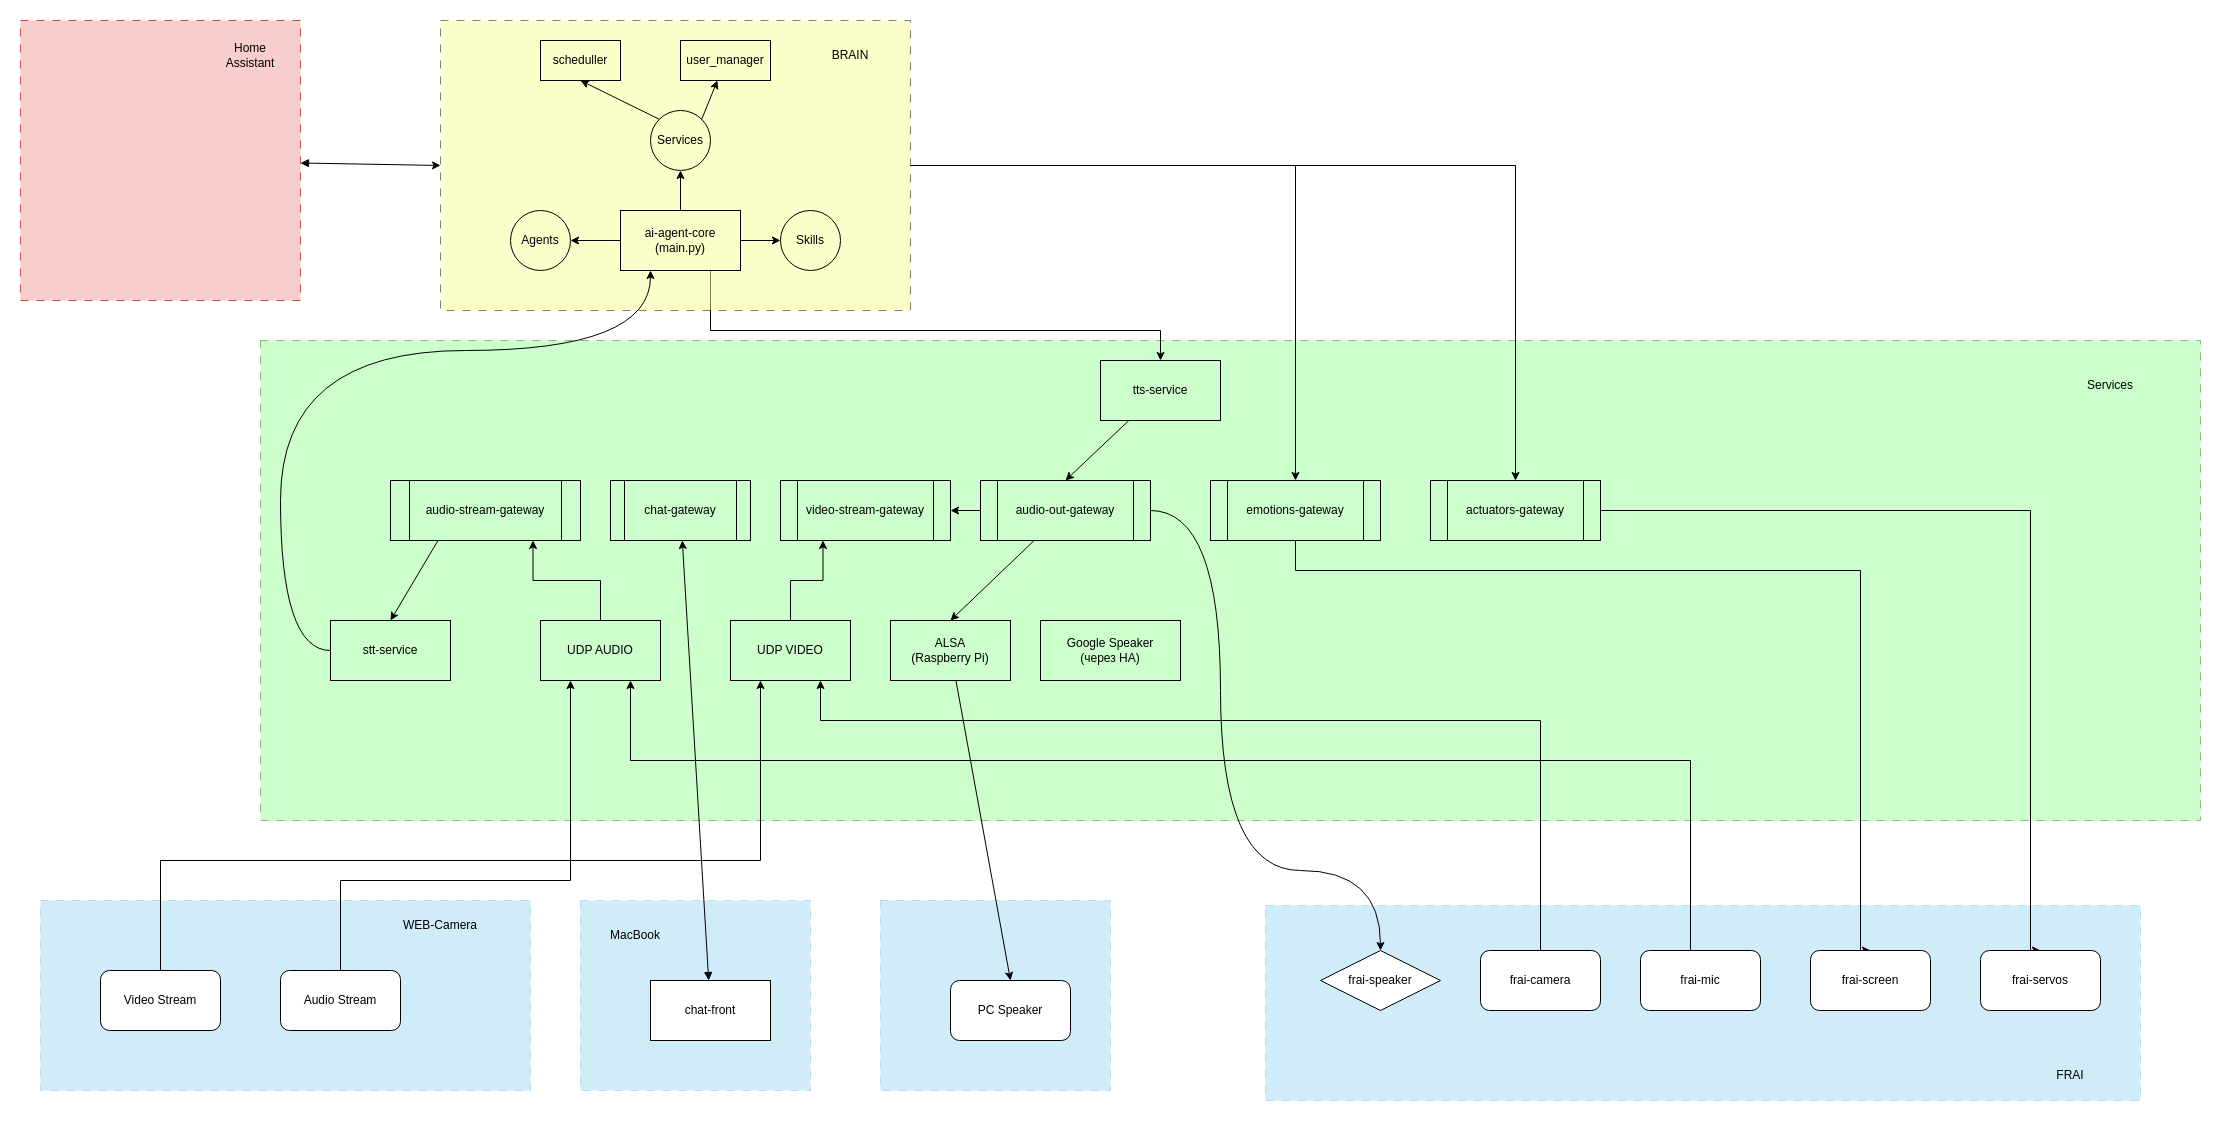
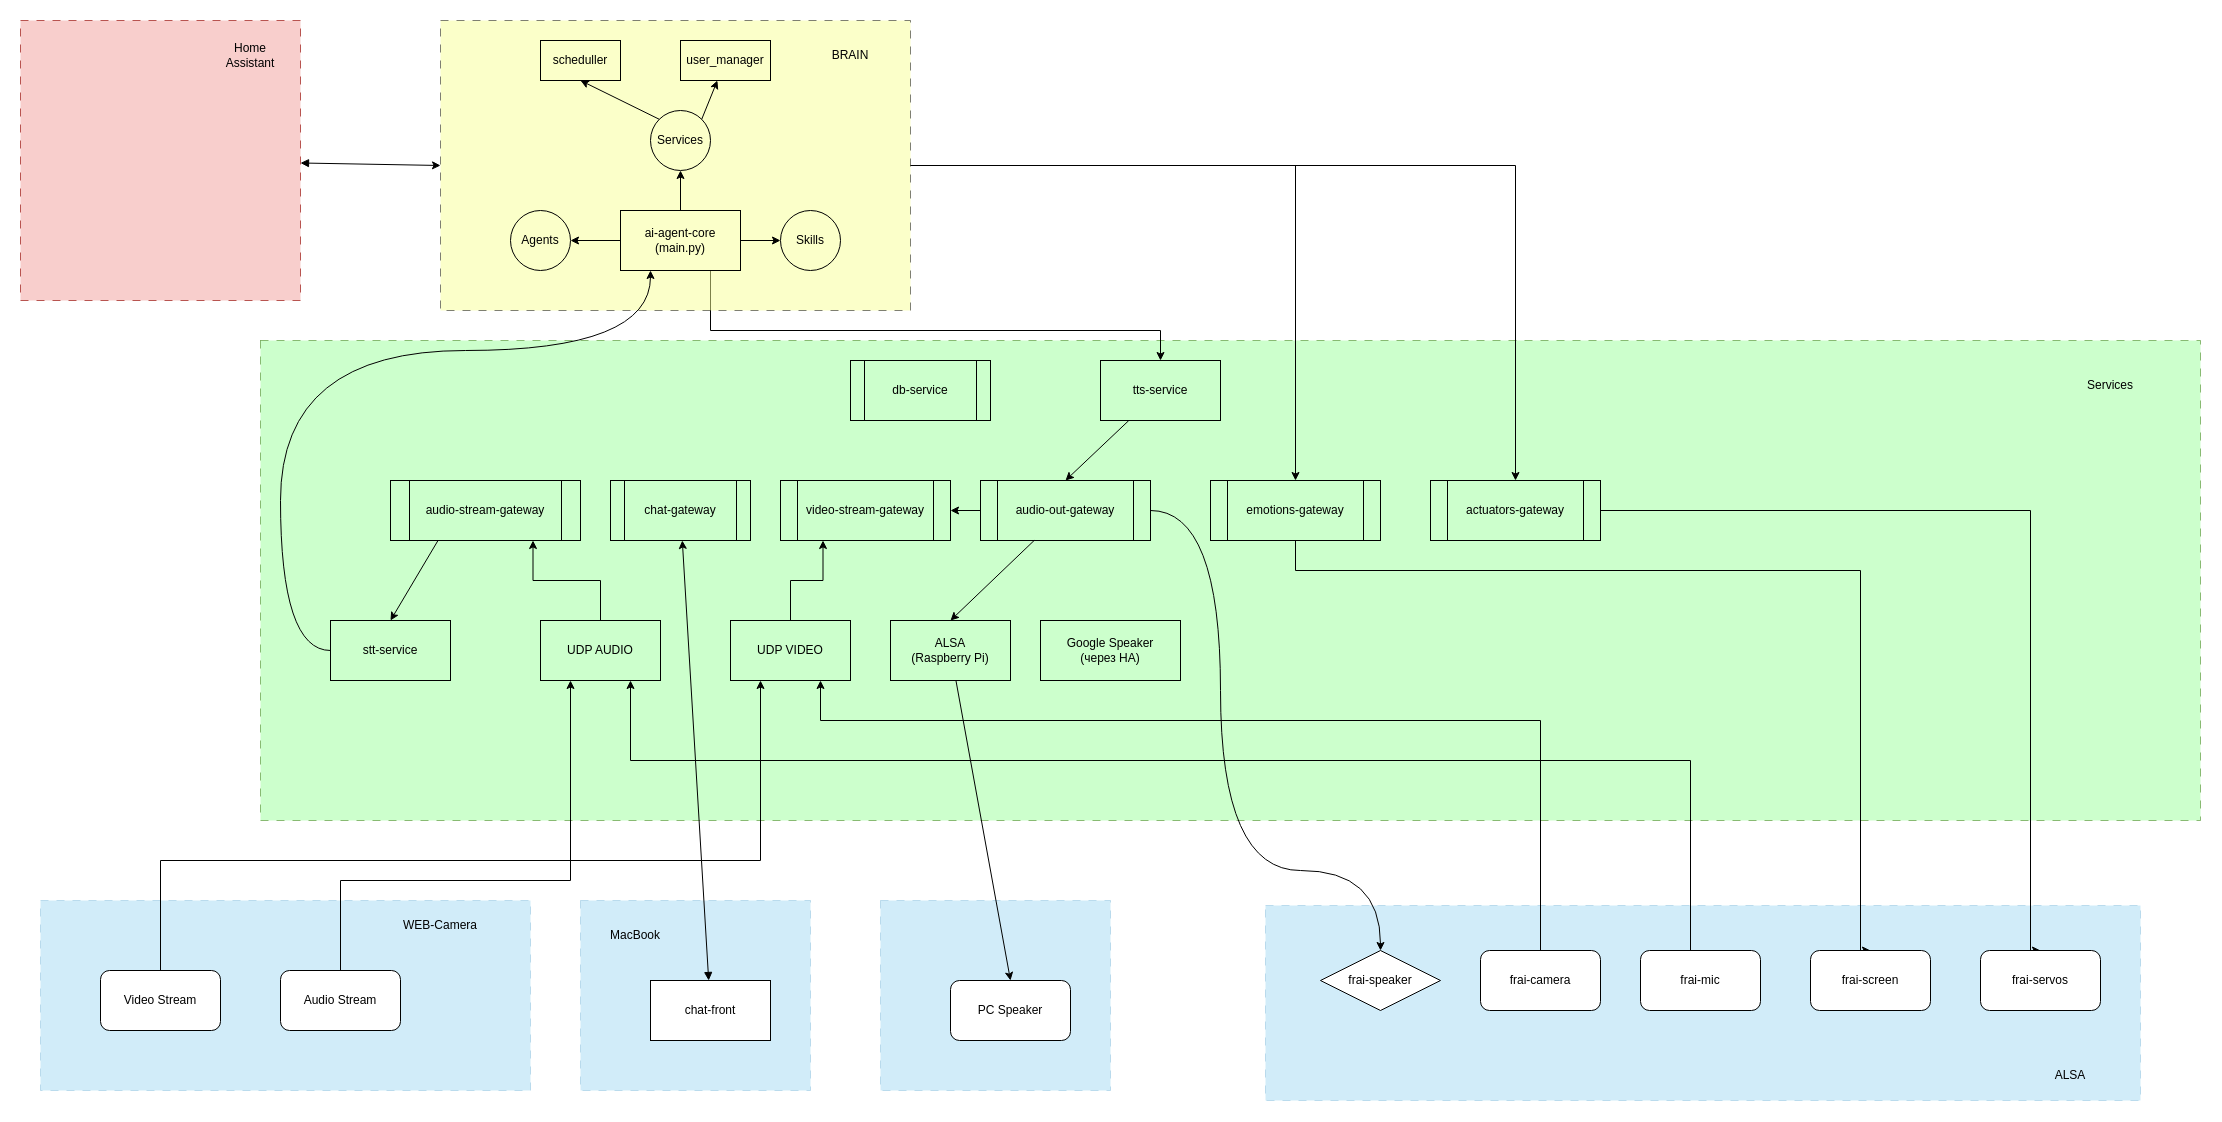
none -> (921, 391)
(2071, 1076) -> (2071, 1076)
